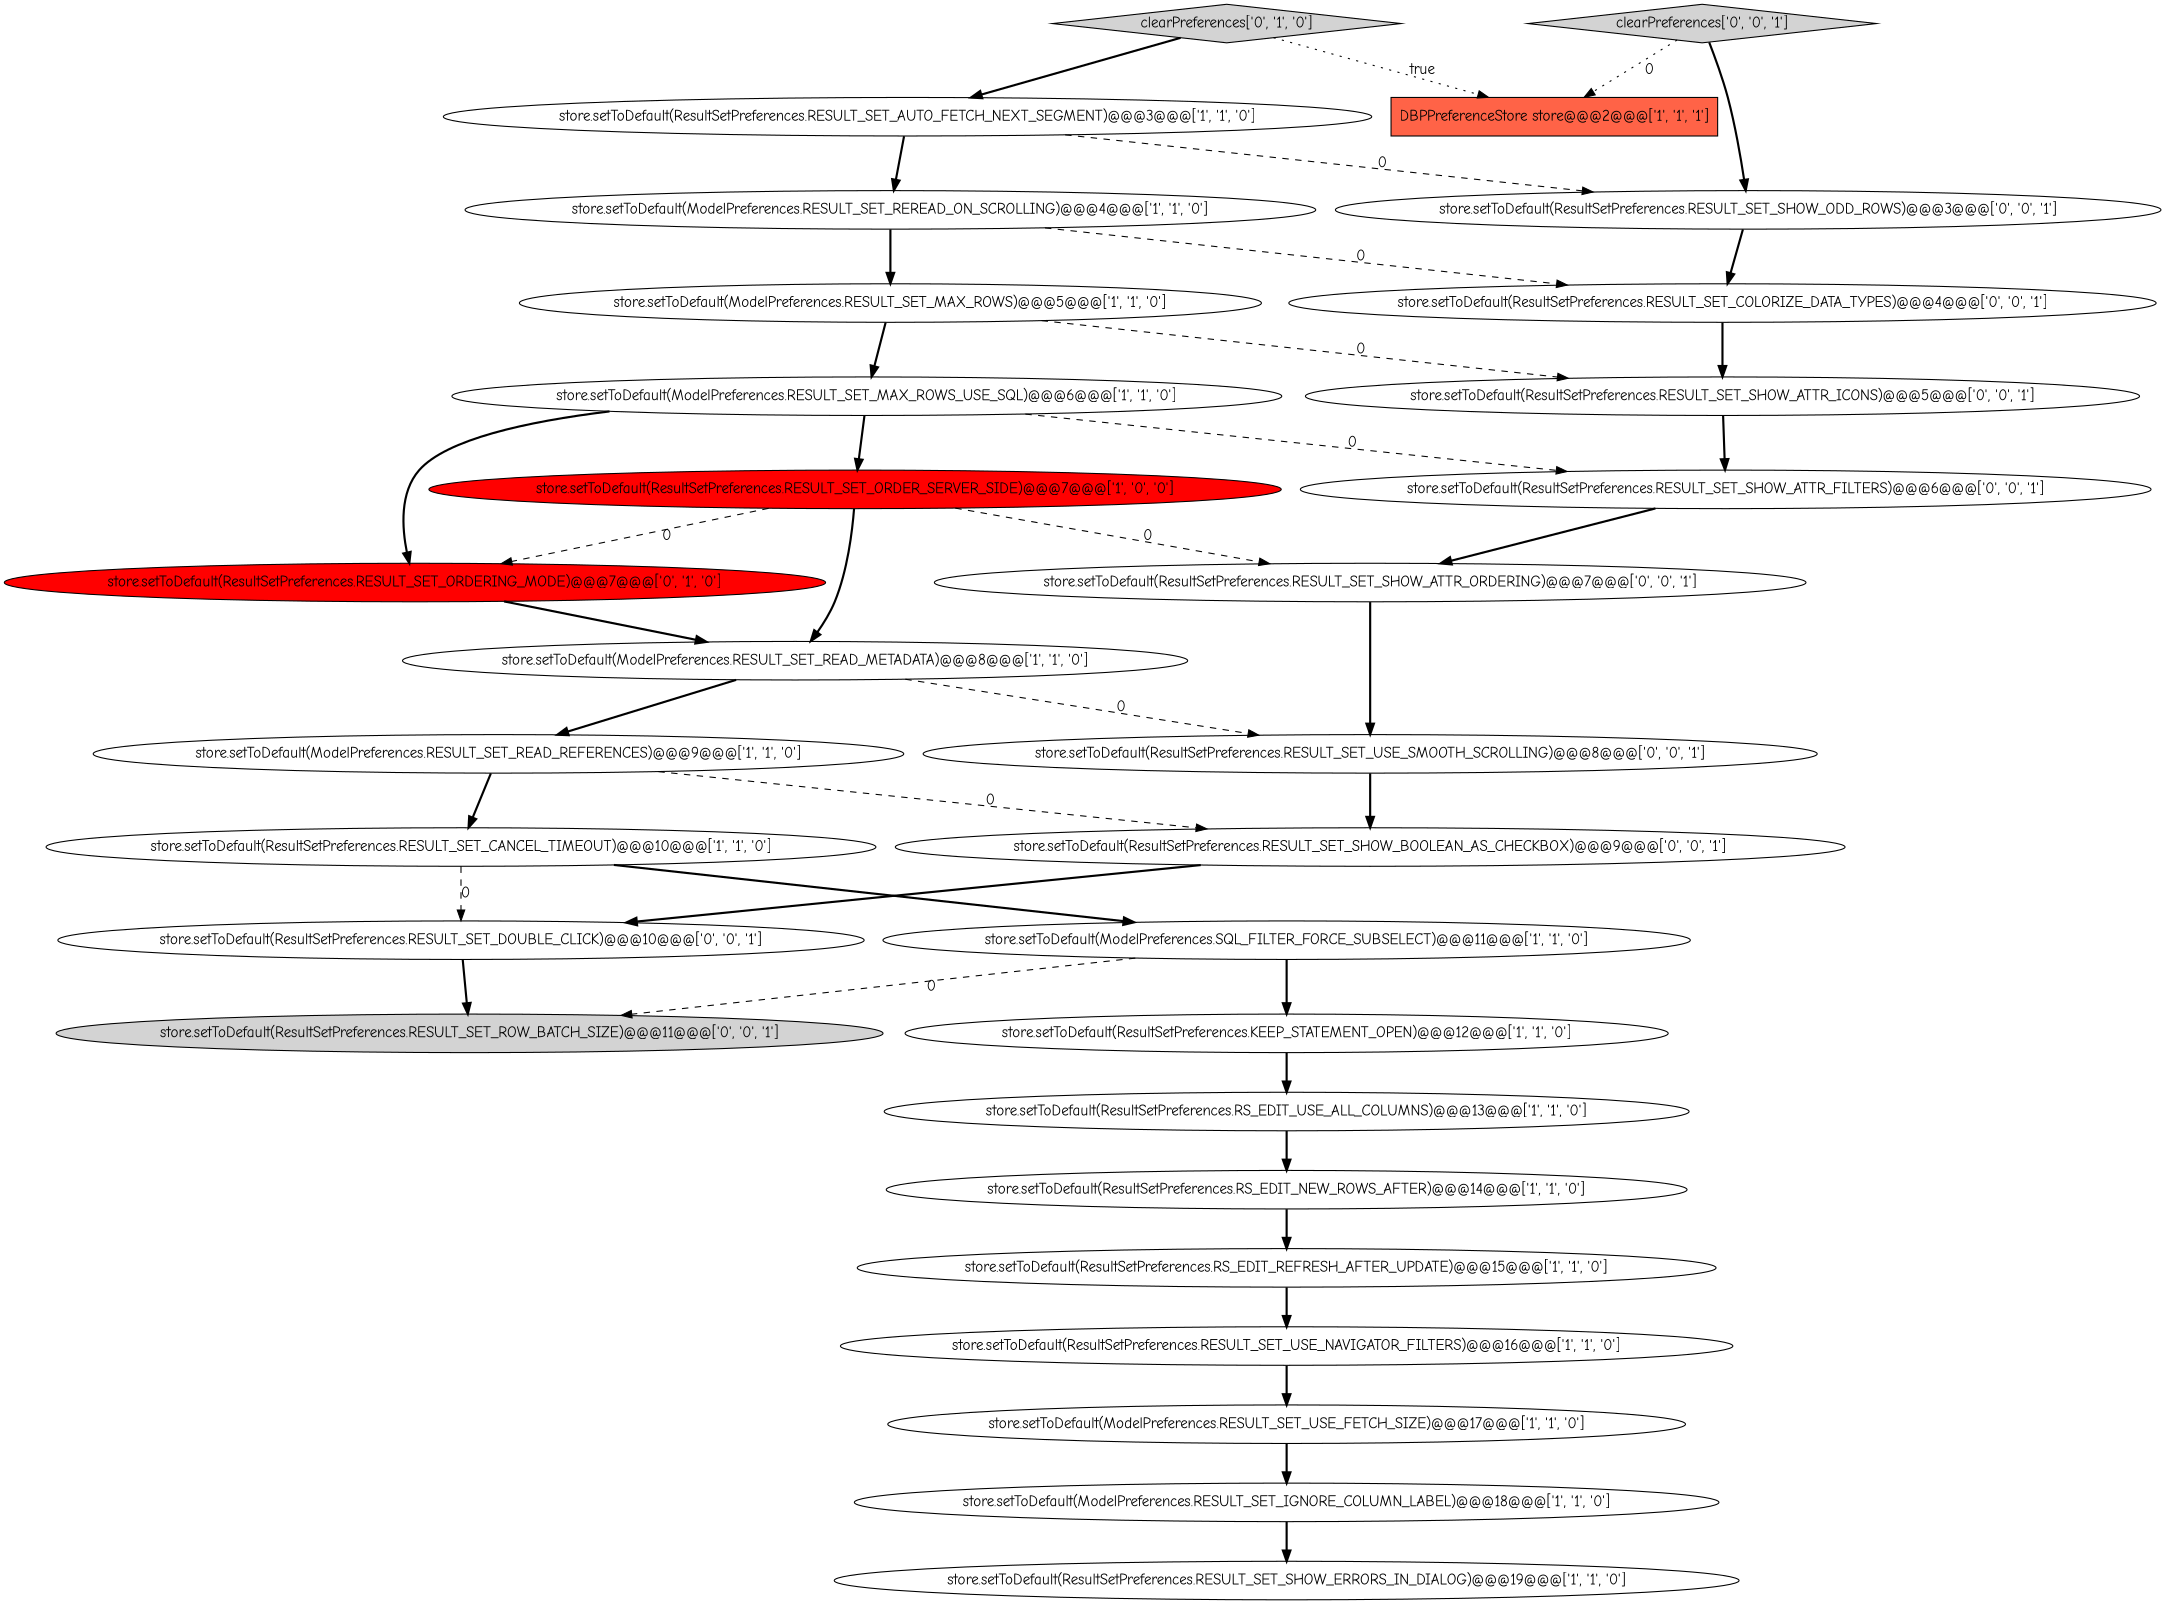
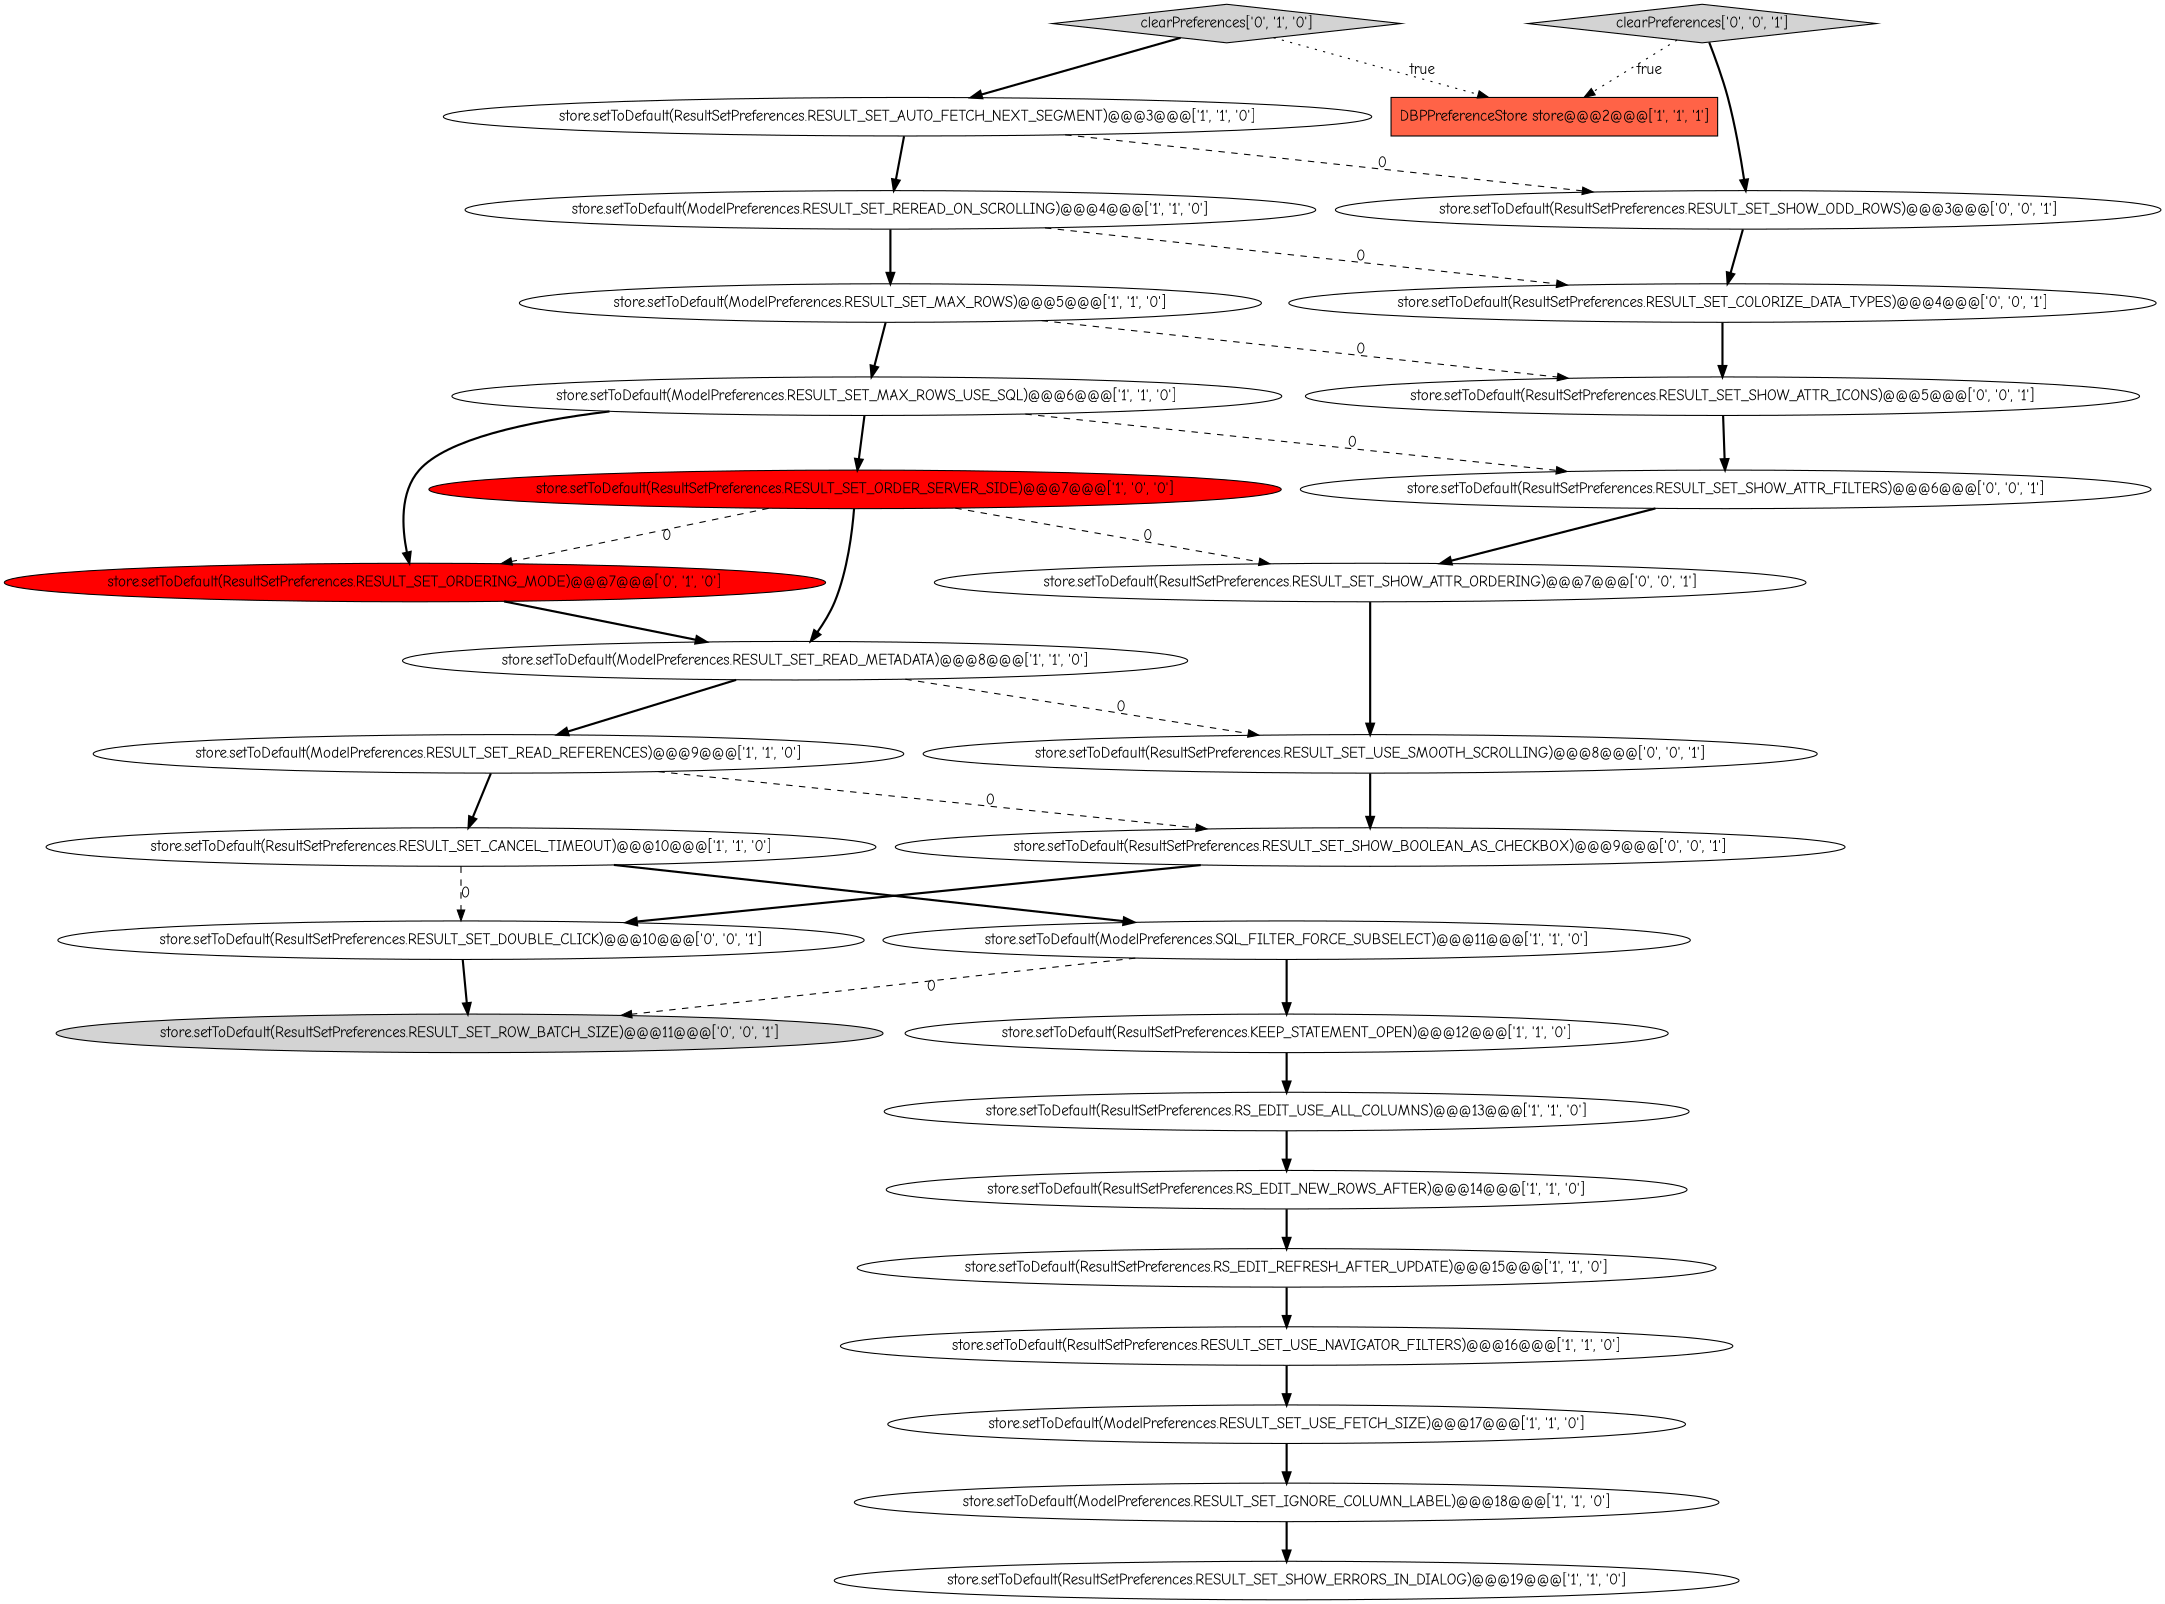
(1650, 70) -> (1650, 70)
